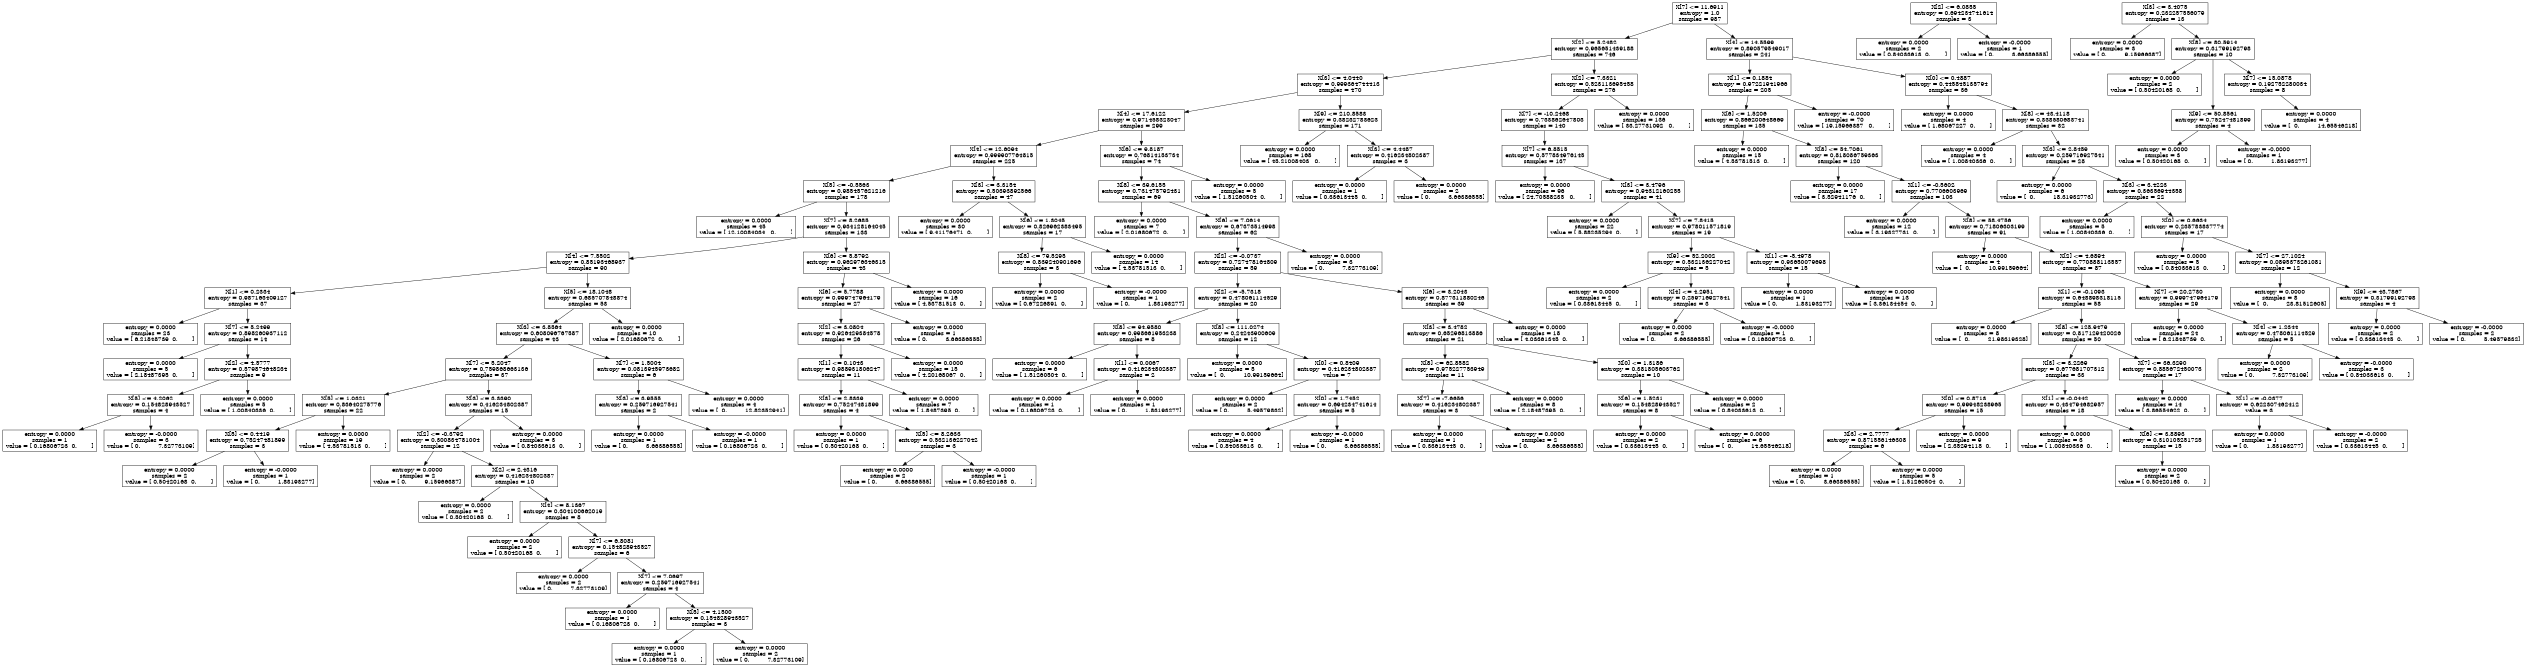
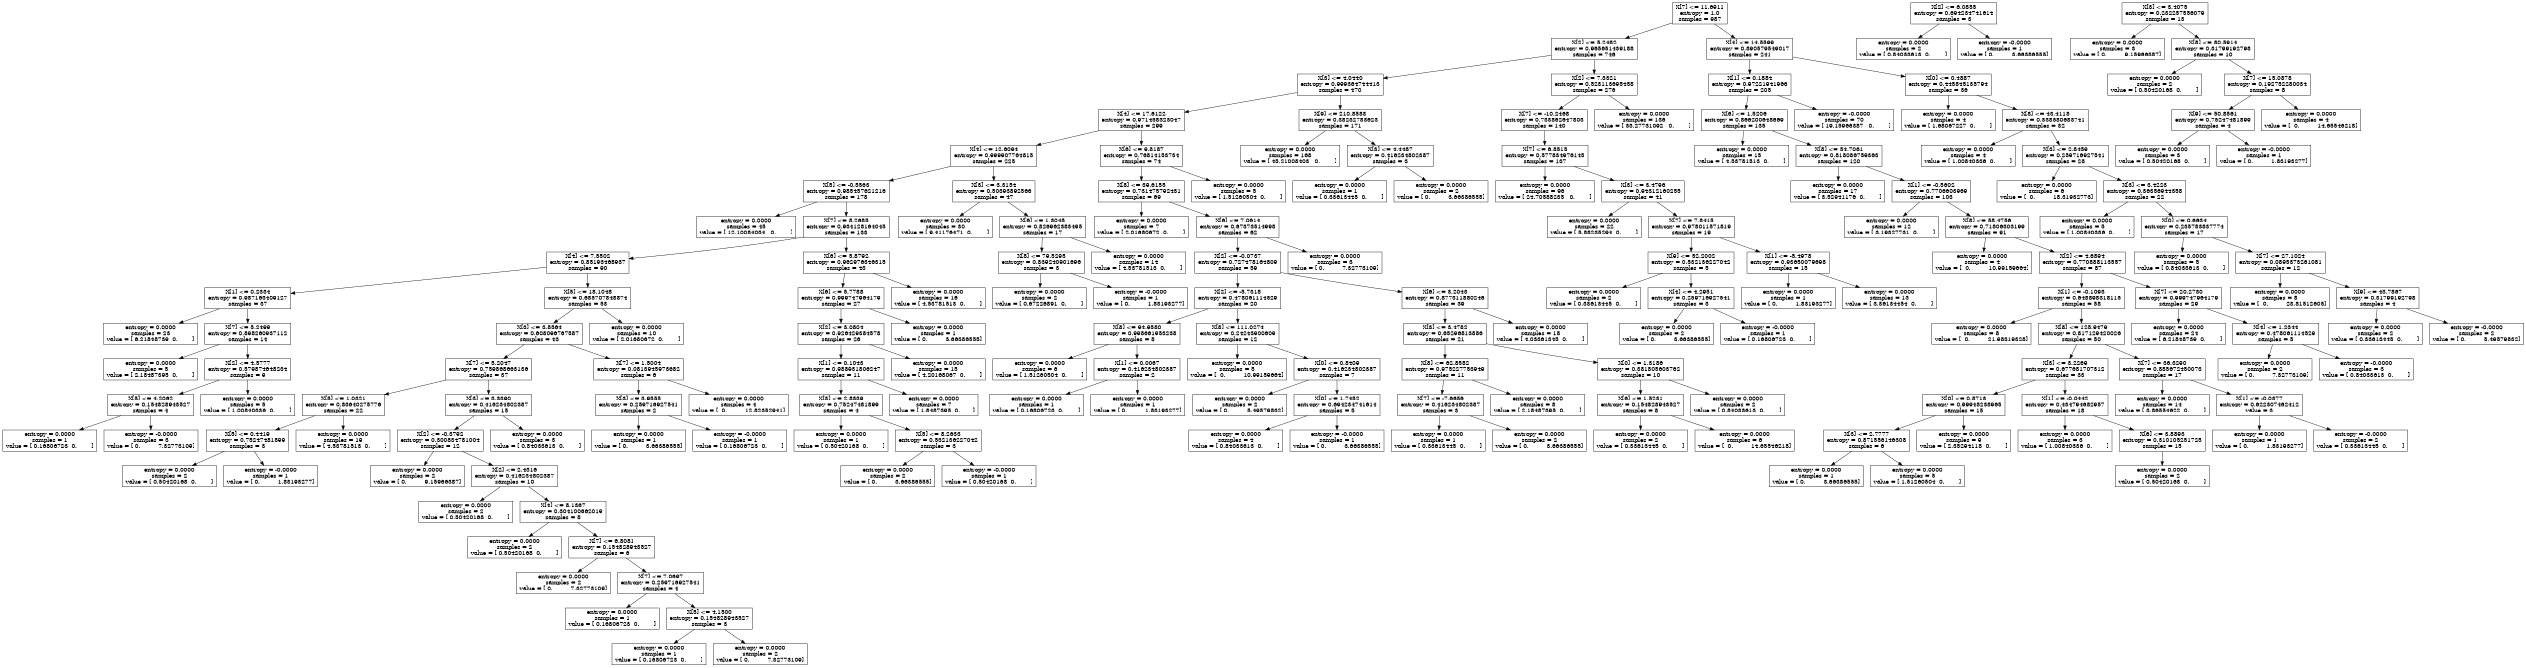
(2213, 82) -> (2242, 101)
(1337, 369) -> (1337, 369)
